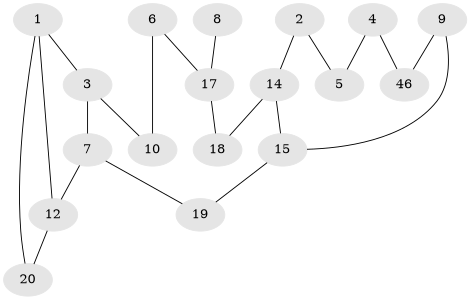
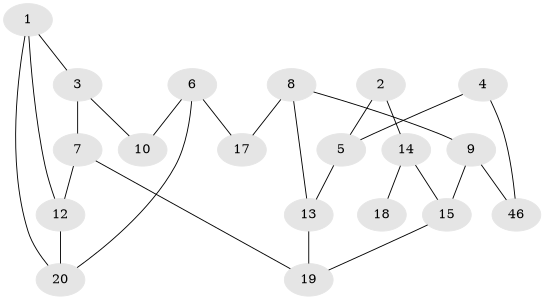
none -> (384, 114)
(213, 117) -> none
none -> (151, 201)
none -> (309, 215)
